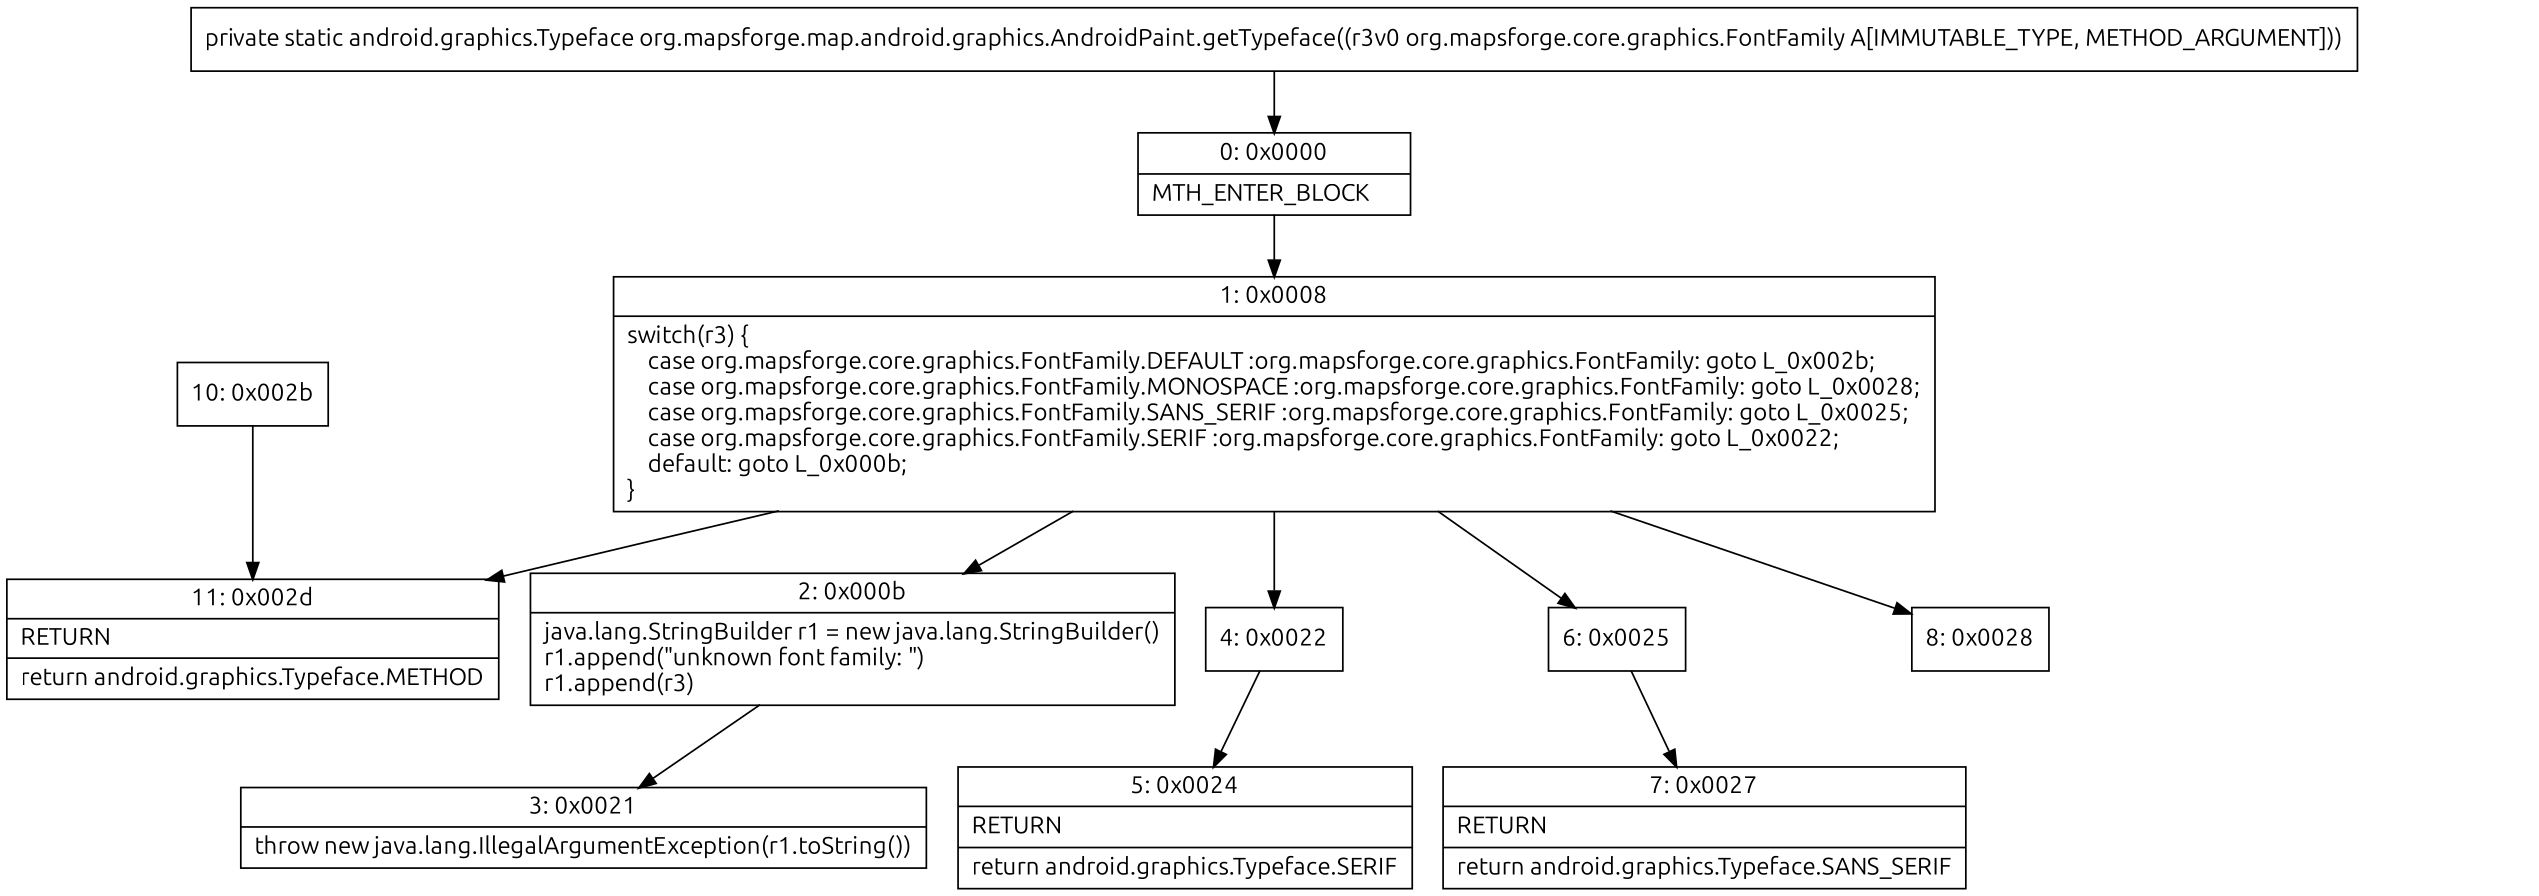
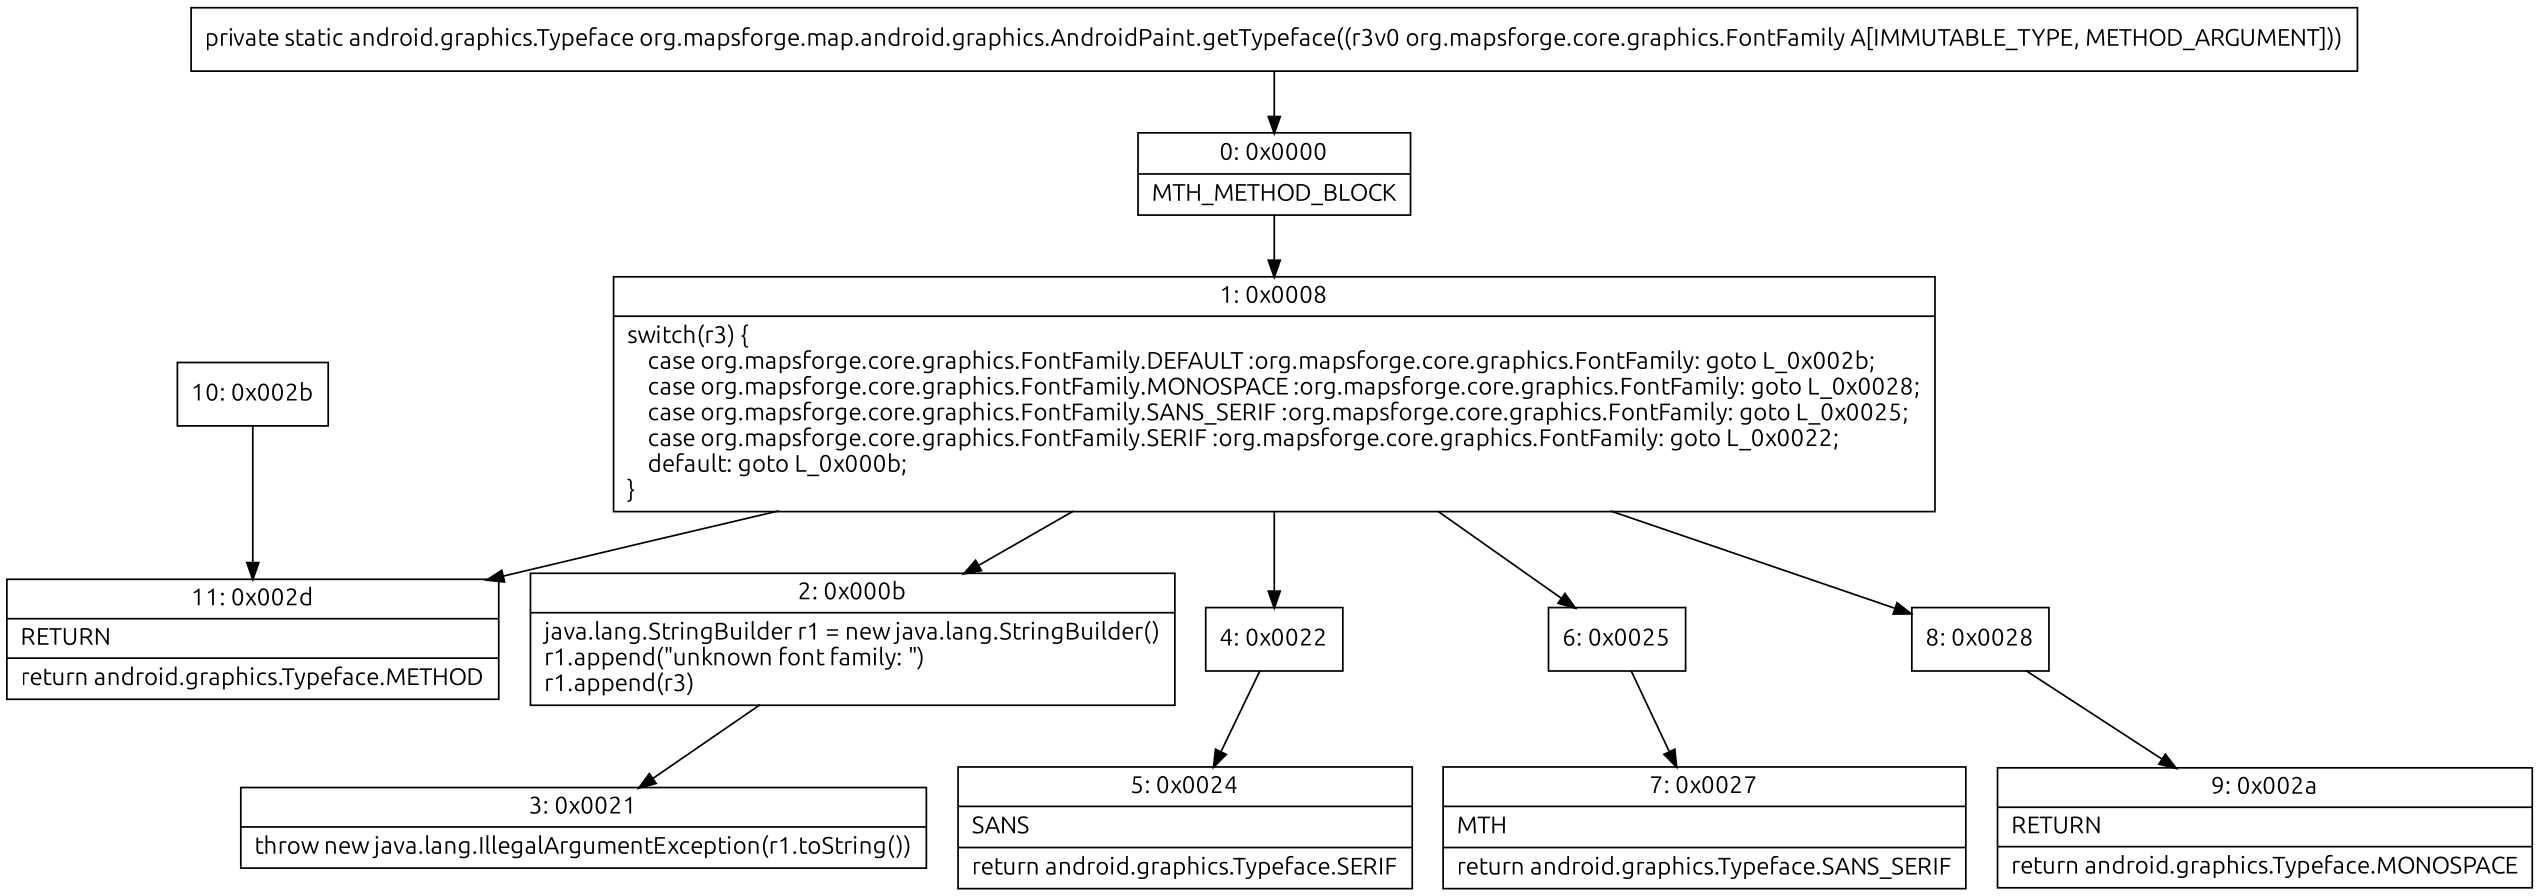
(1261, 194) -> (1274, 194)
(1017, 826) -> (1001, 826)
(1502, 826) -> (1483, 826)
none -> (2265, 828)
